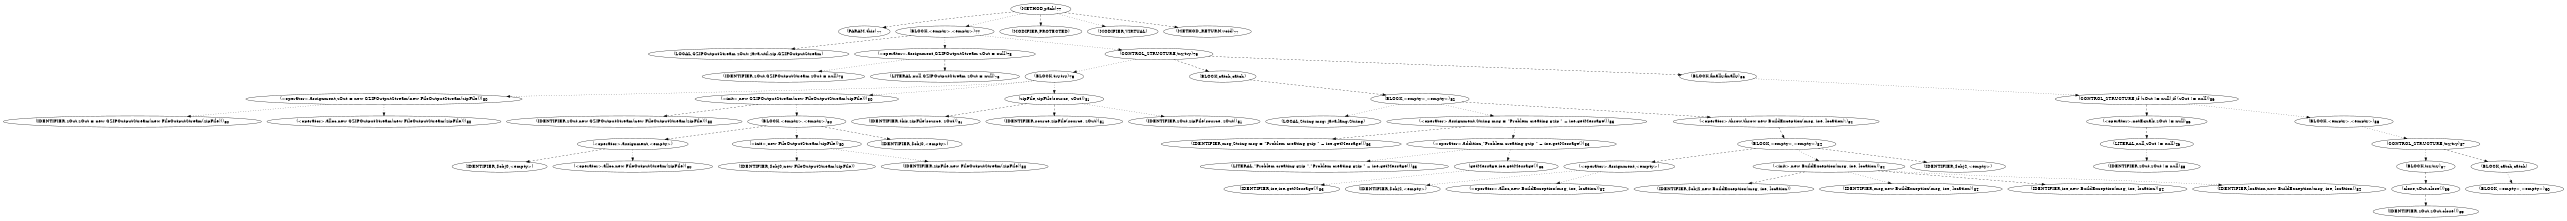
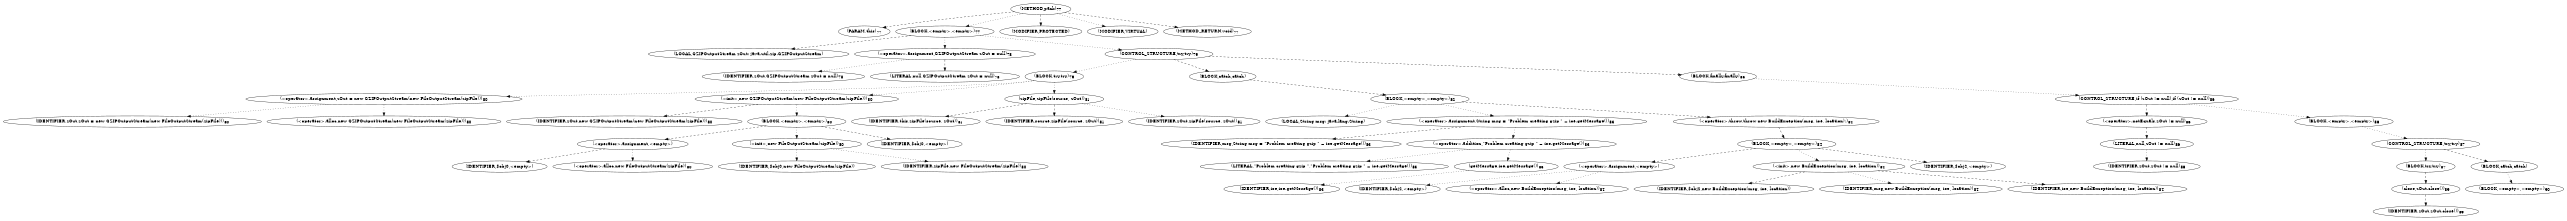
(2178, 144) -> (2178, 144)
(2289, 189) -> none
